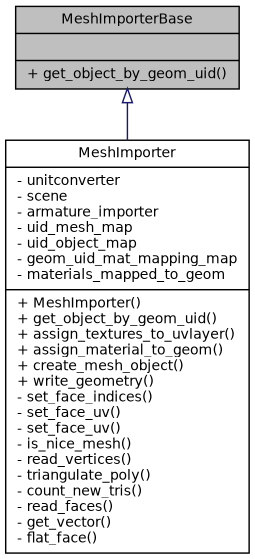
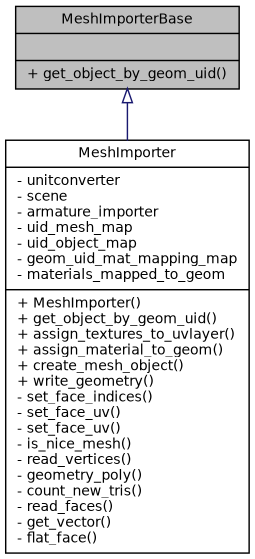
(84, 475) -> (80, 475)
